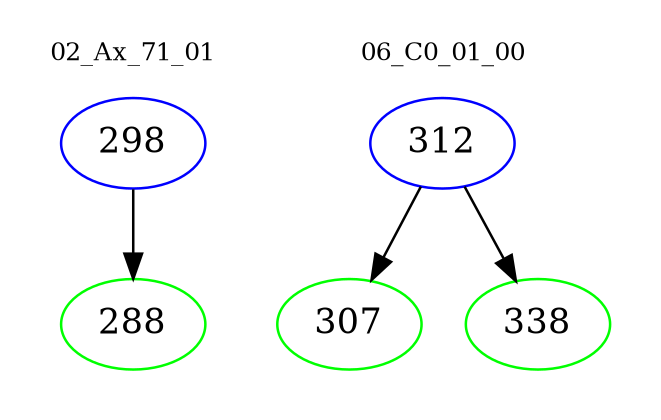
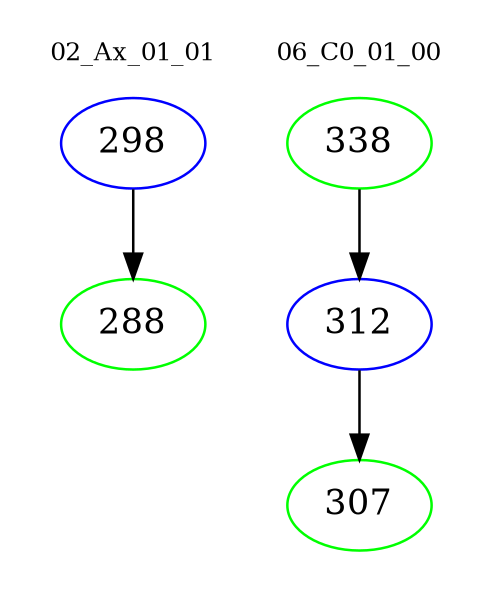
(133, 54) -> (133, 54)
(484, 223) -> (359, 221)
